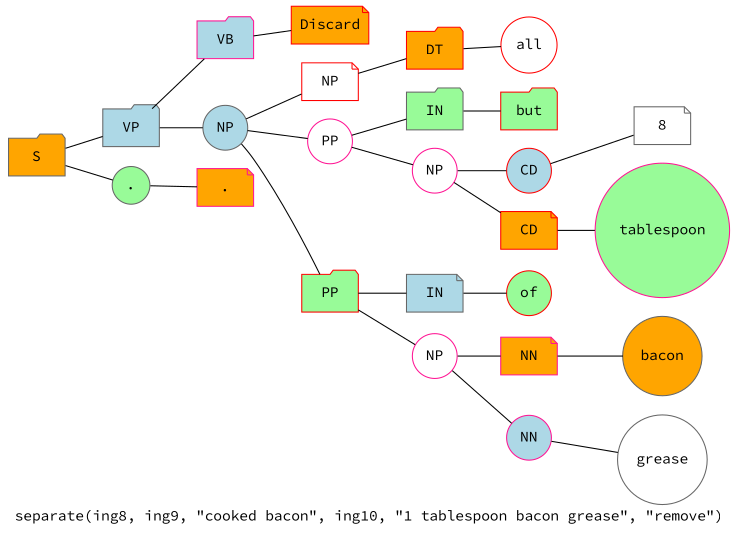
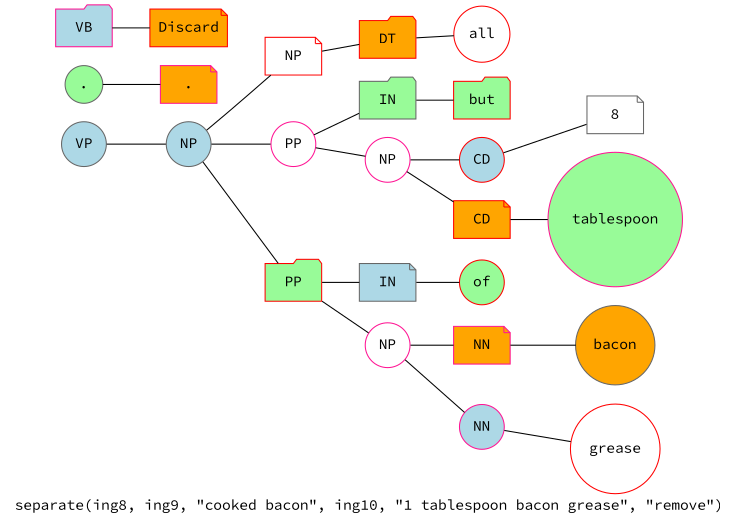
(178, 84) -> none
(131, 128) -> (84, 144)
(37, 157) -> none
(662, 460) -> (615, 449)
